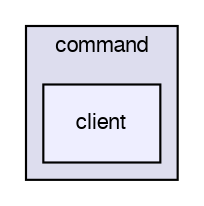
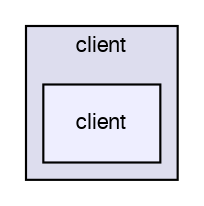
(102, 47) -> (102, 47)
